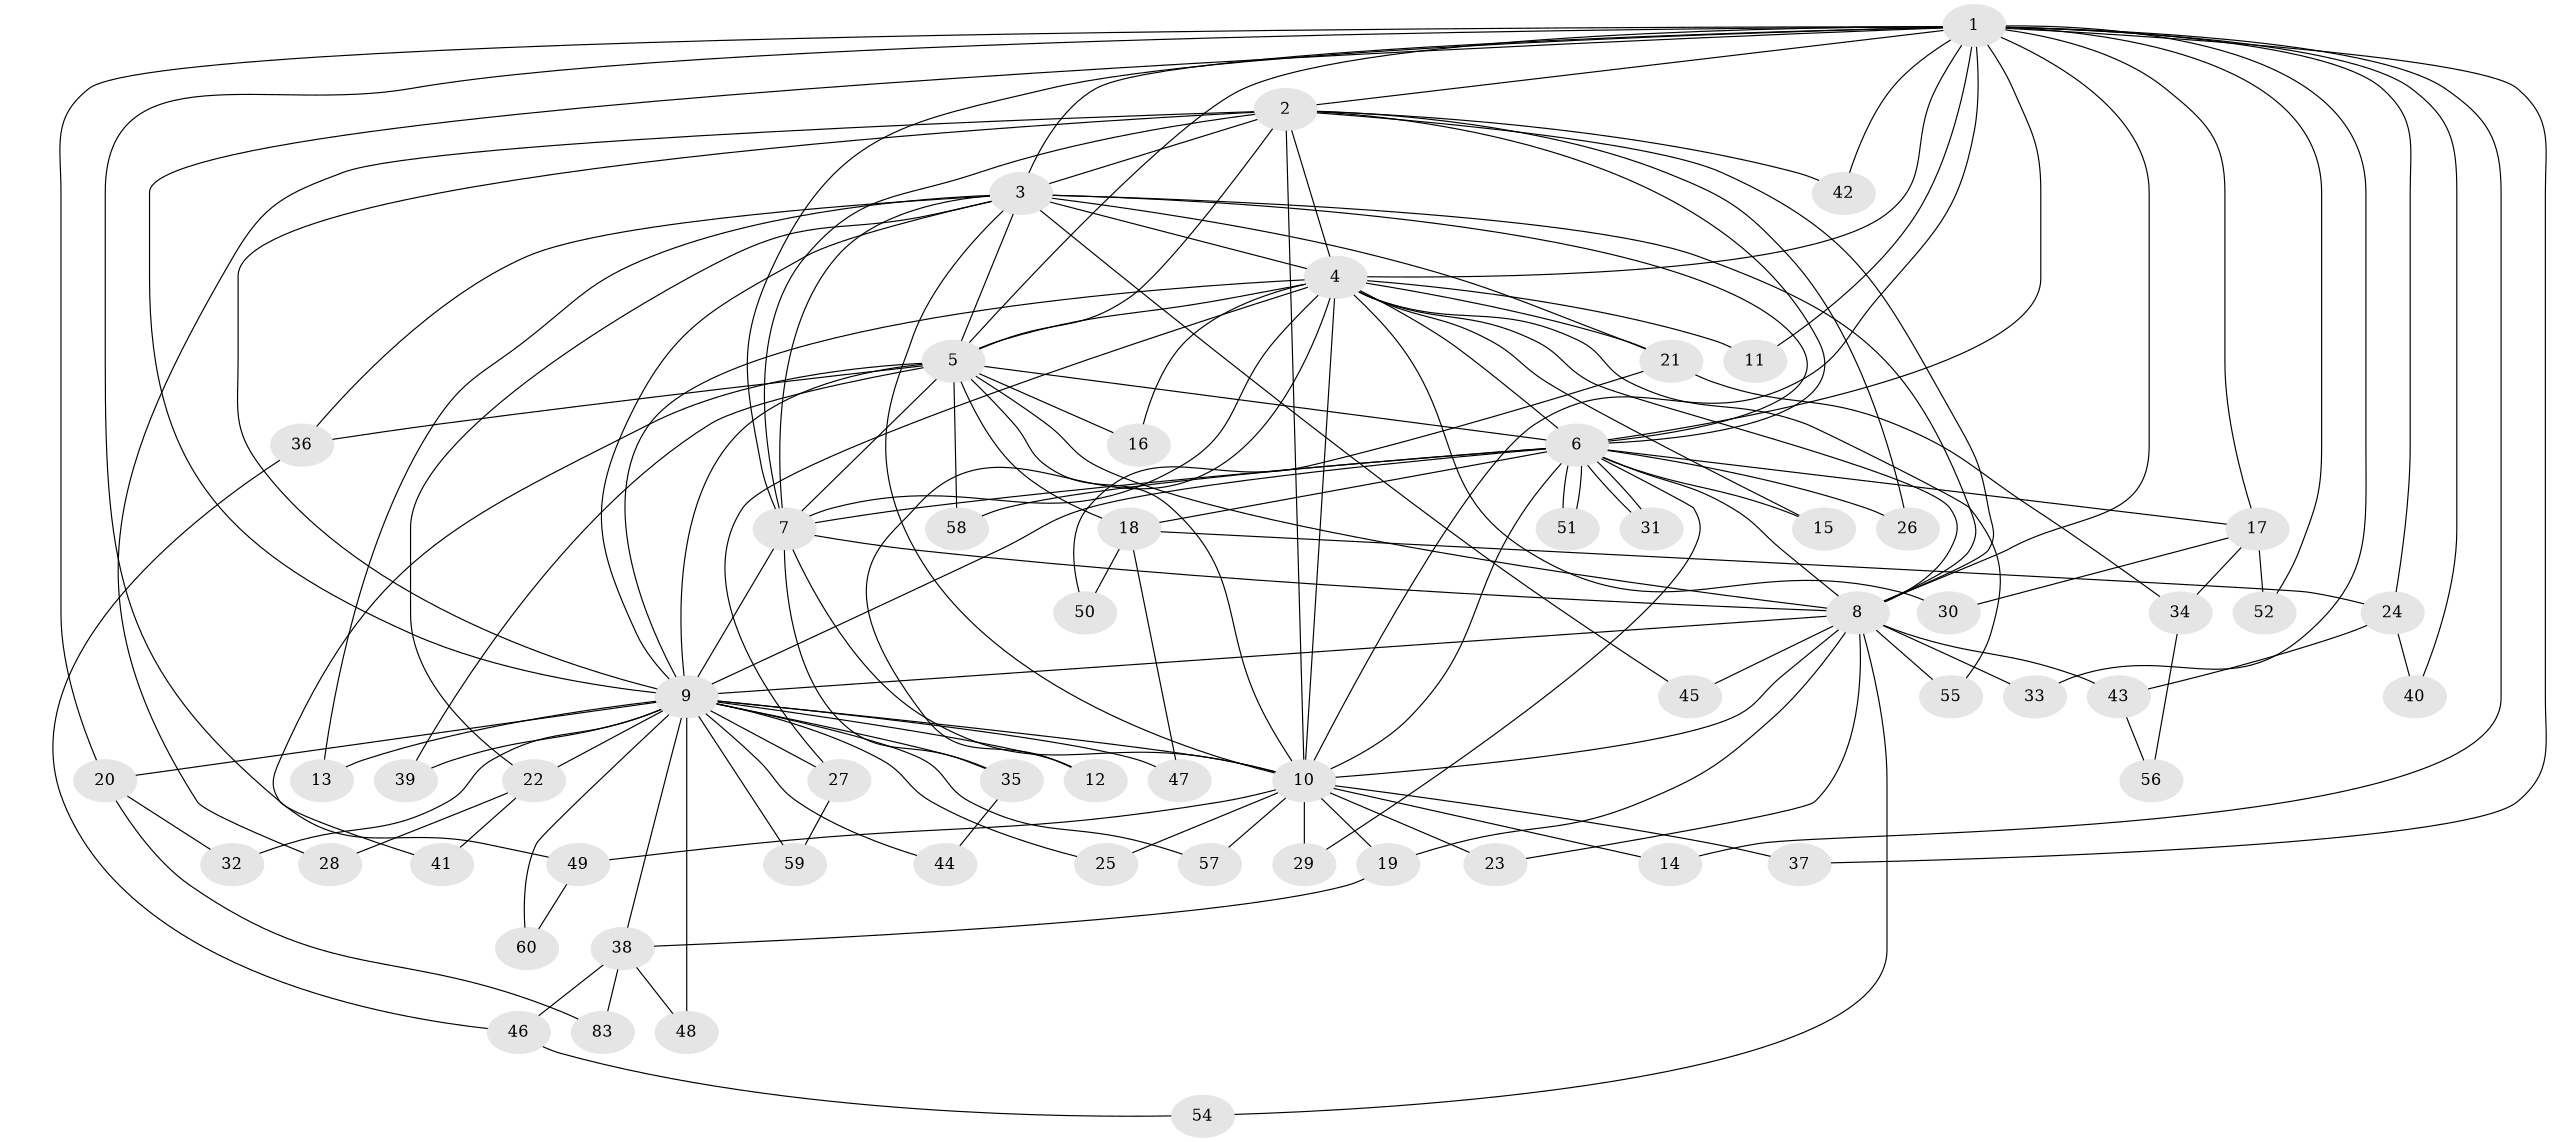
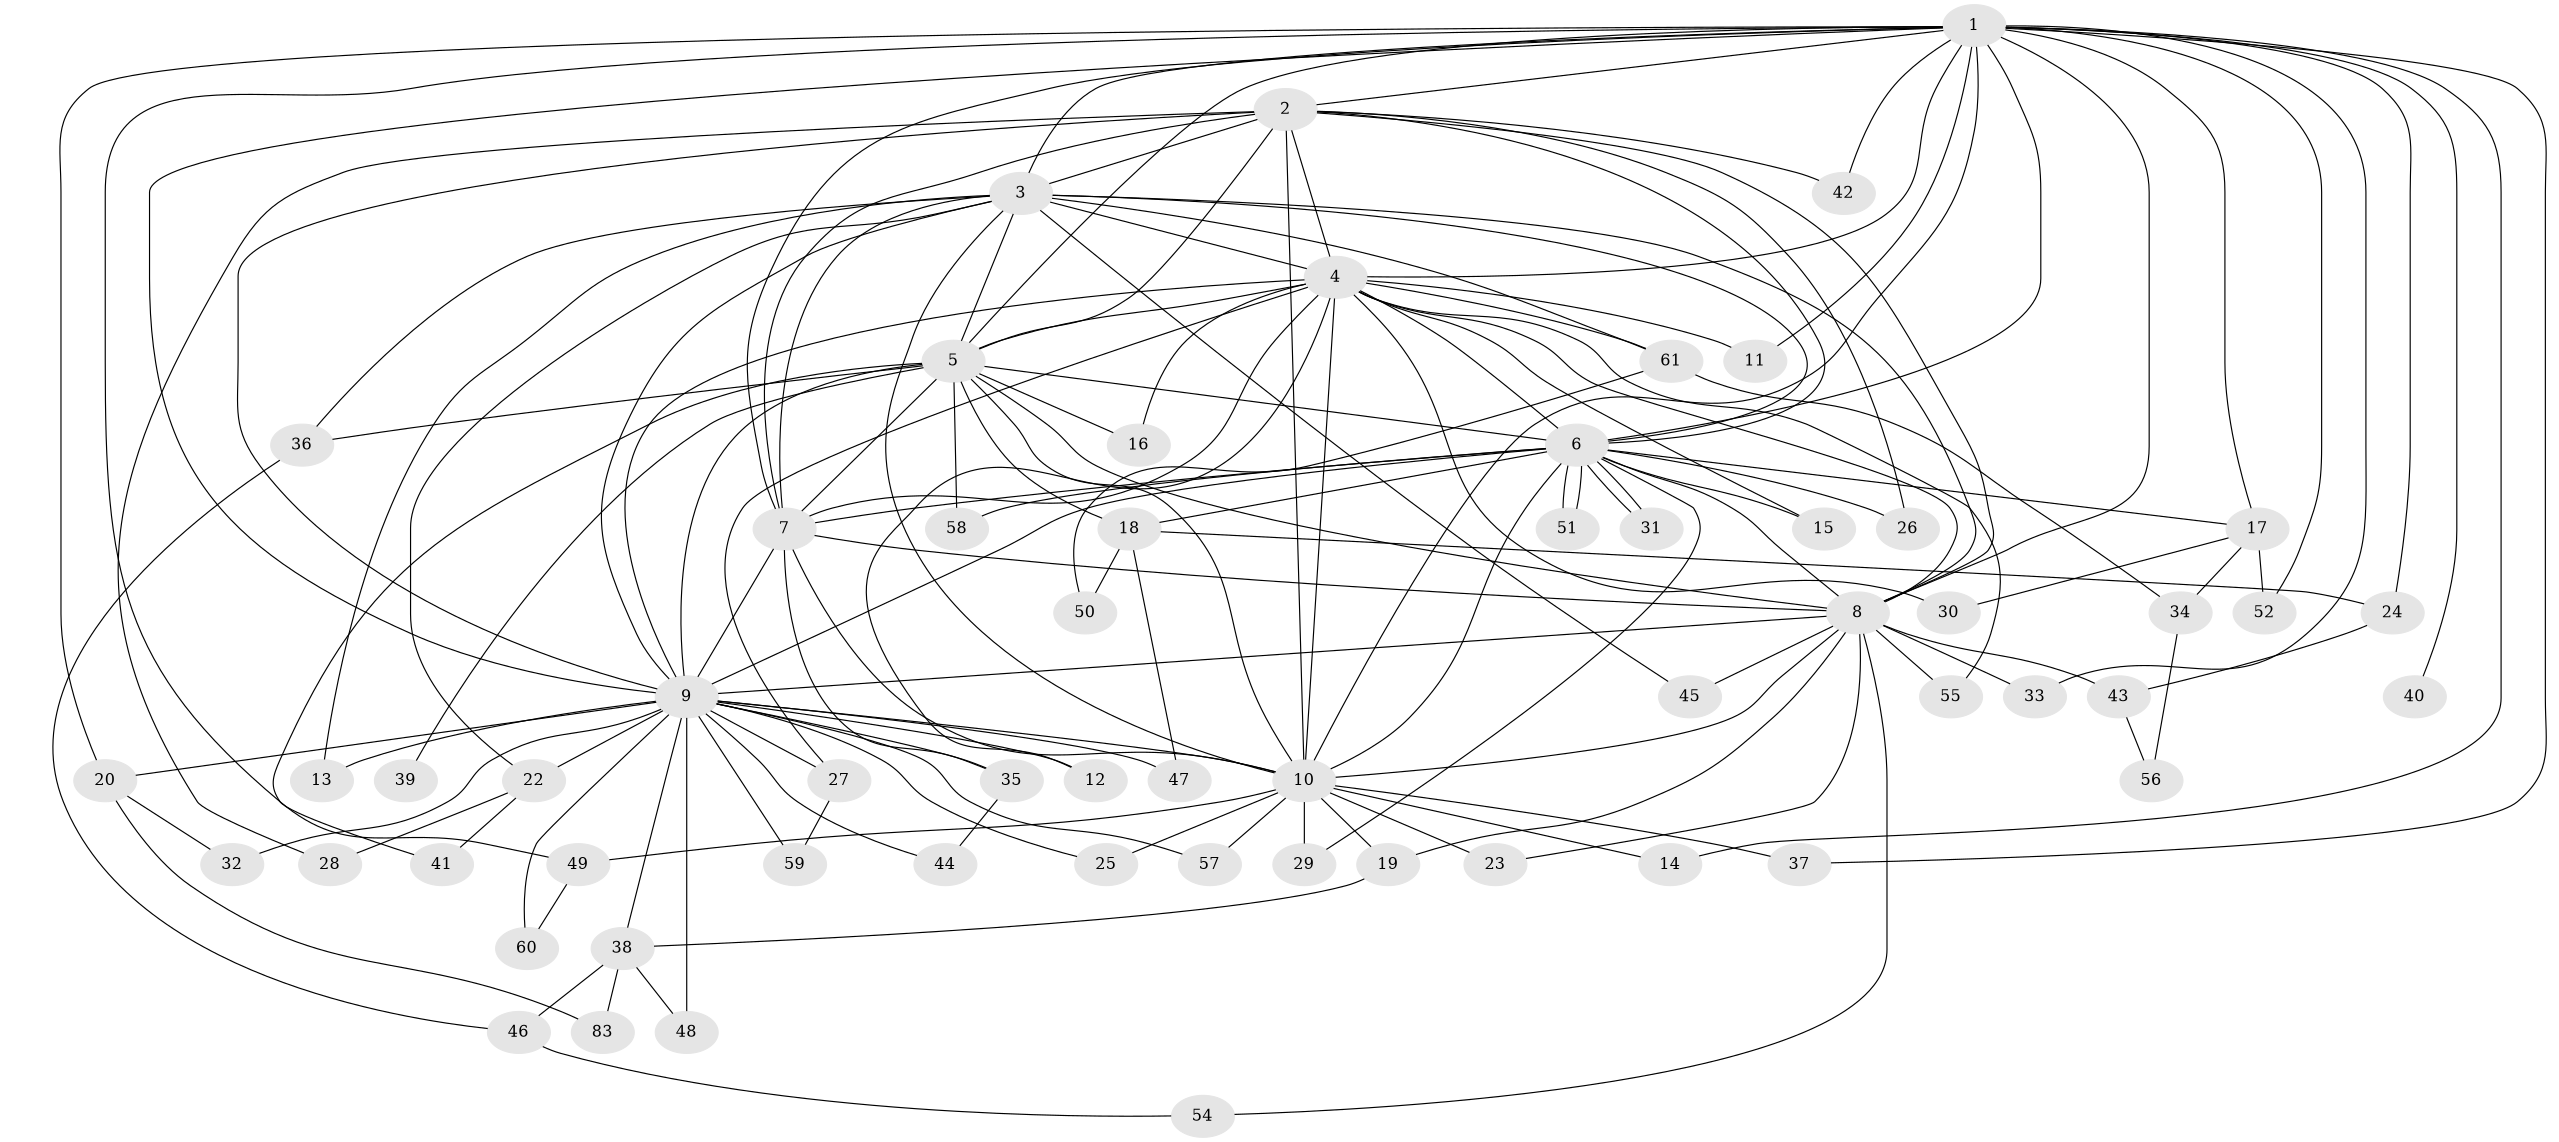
(1671, 361) -> (1671, 361)
(2404, 655) -> none
(546, 739) -> none
